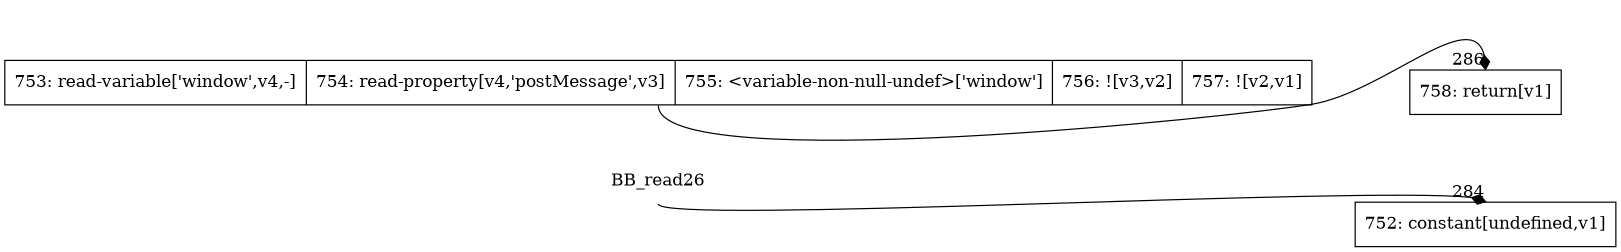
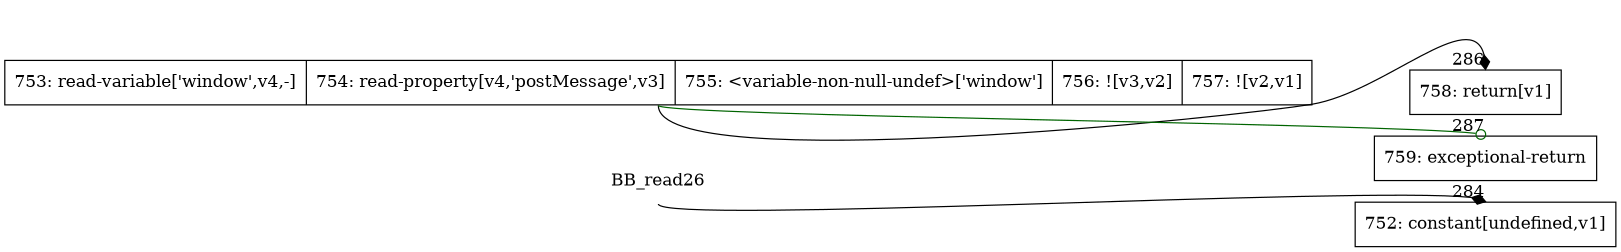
none -> (1486, 158)
